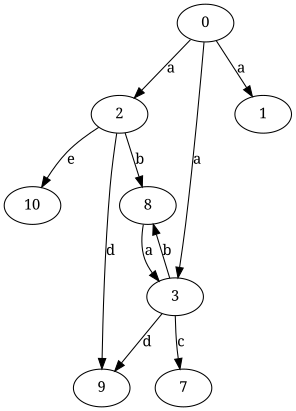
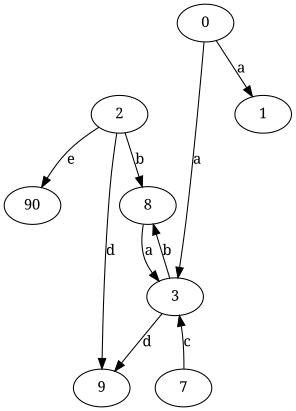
(166, 65) -> none
(33, 206) -> (33, 206)
(176, 337) -> (183, 347)
